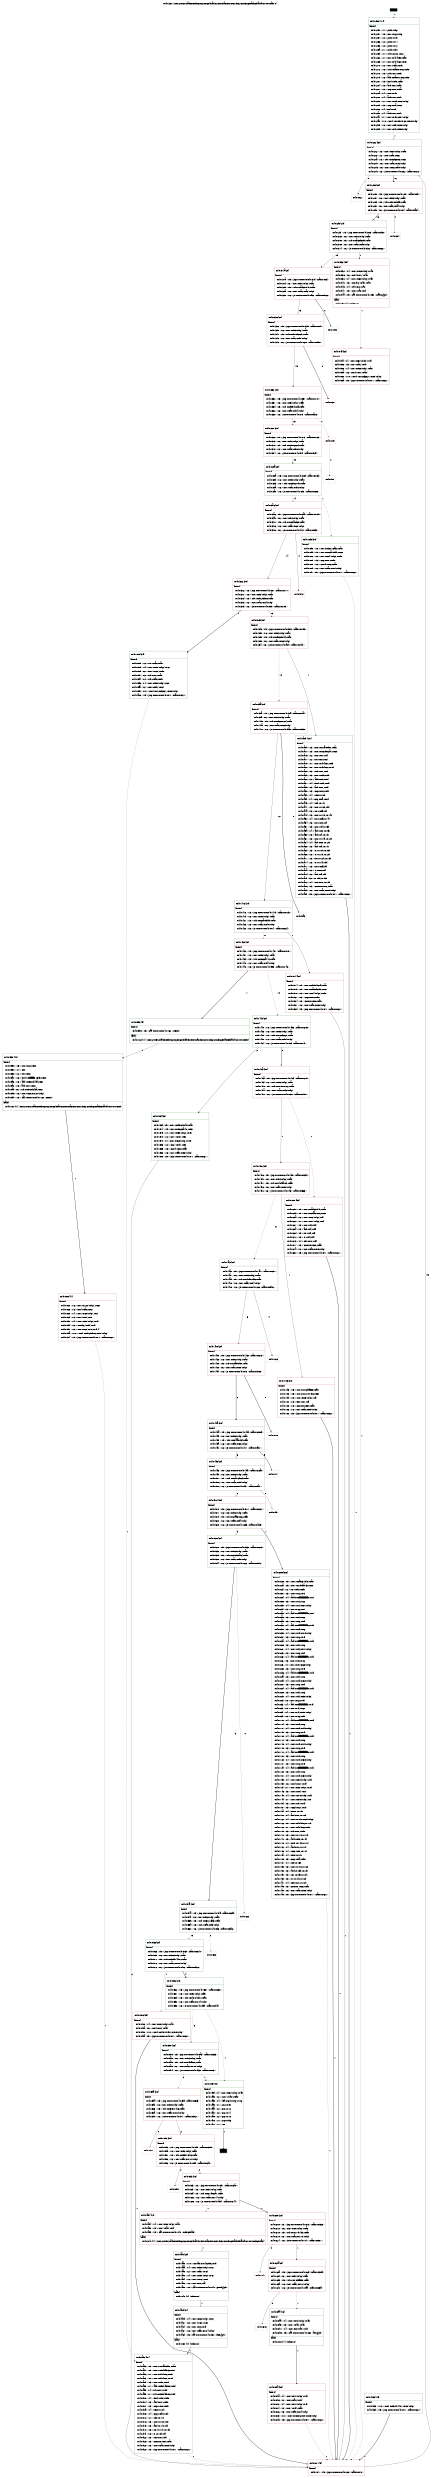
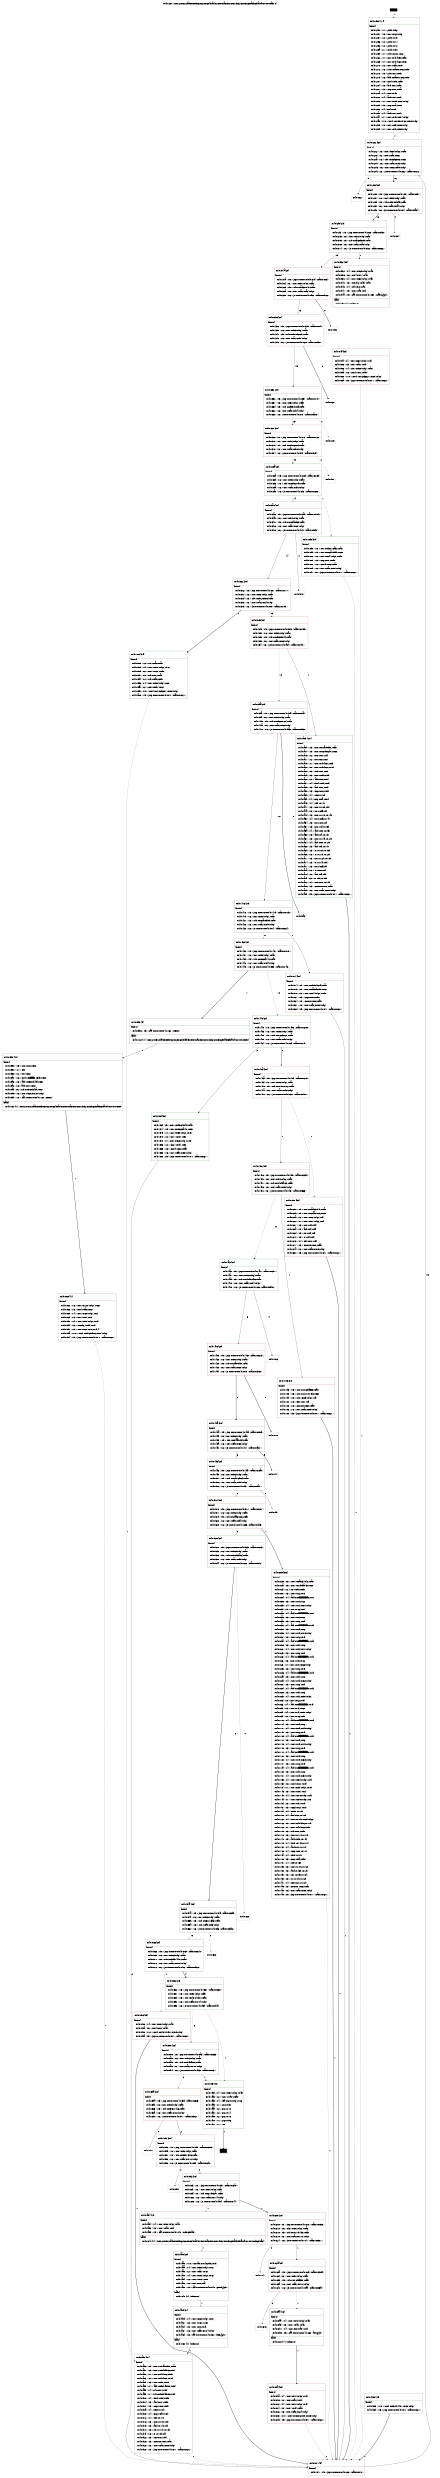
(361, 327) -> none
(330, 460) -> (324, 465)
